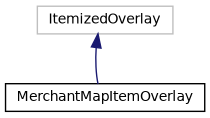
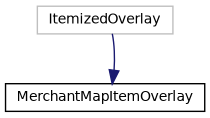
(96, 66) -> (114, 52)
